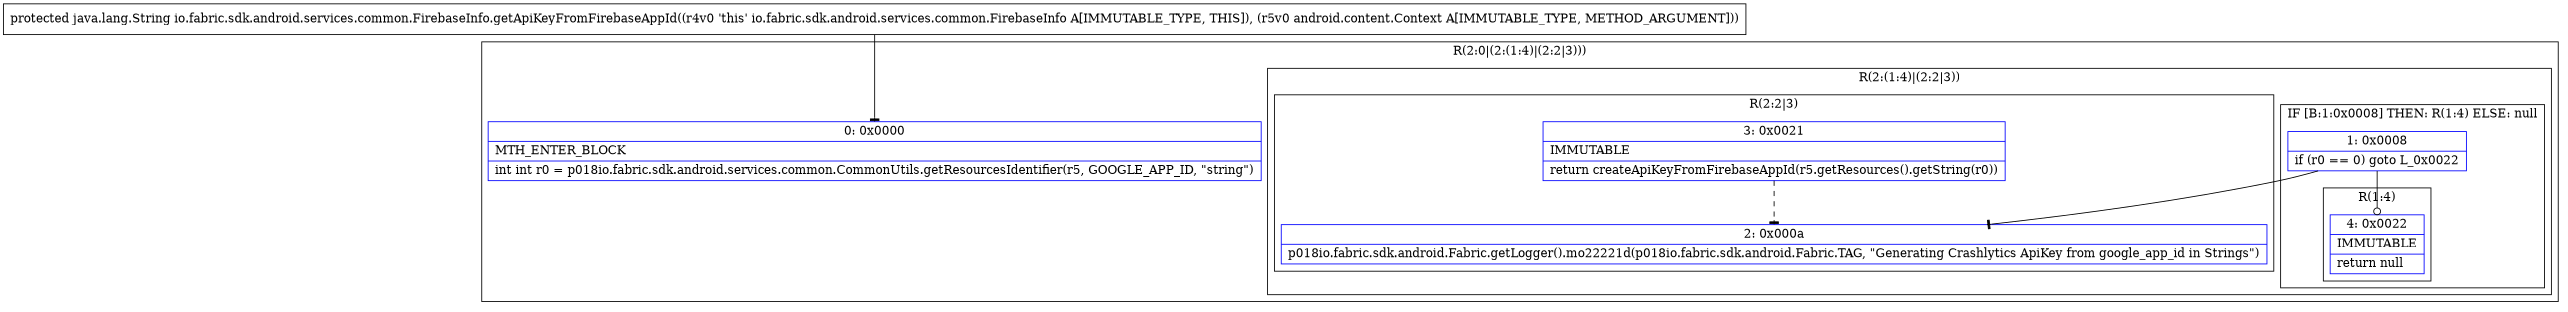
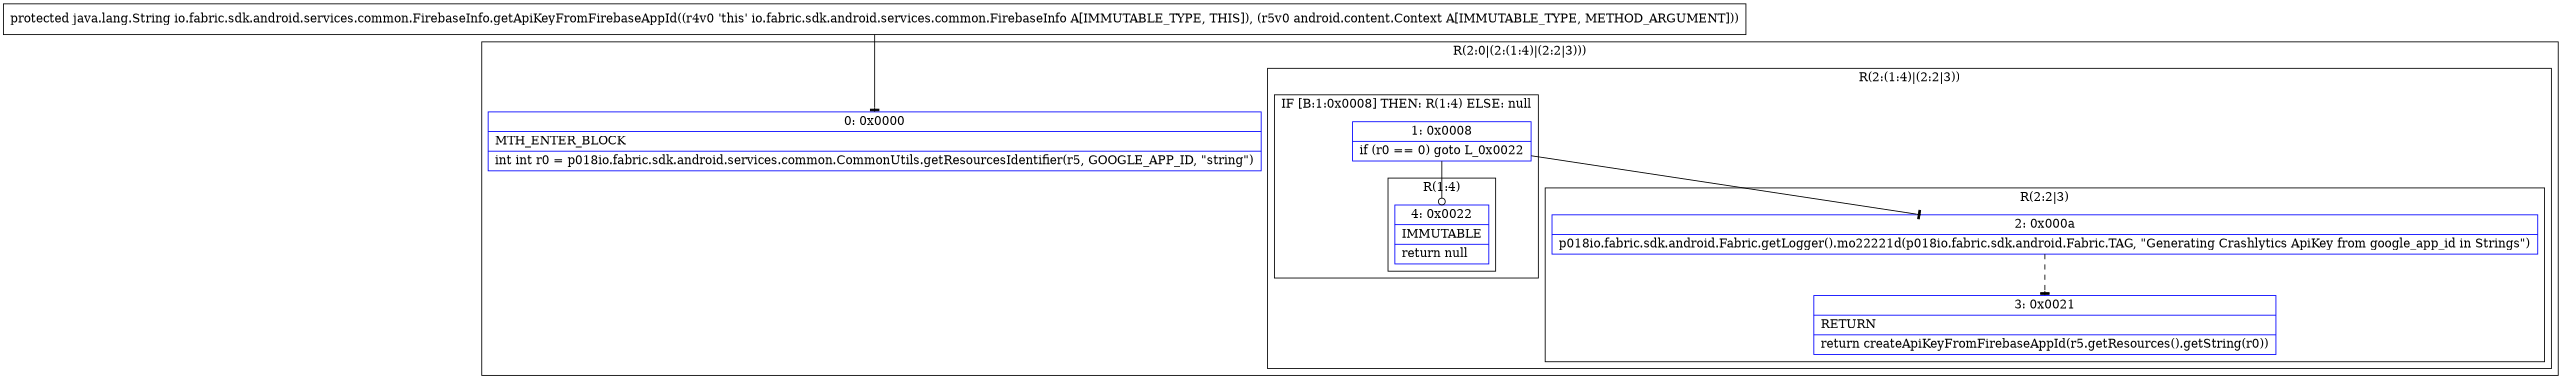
(1590, 151) -> (1848, 325)
(1774, 200) -> (2045, 272)
